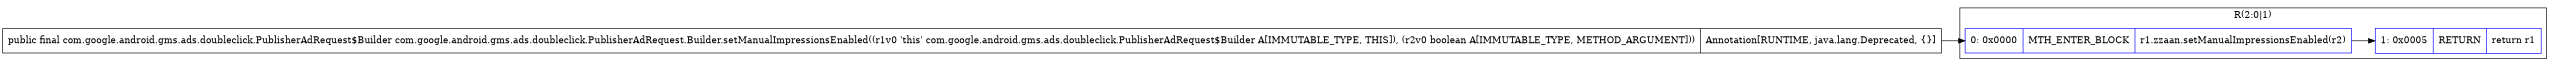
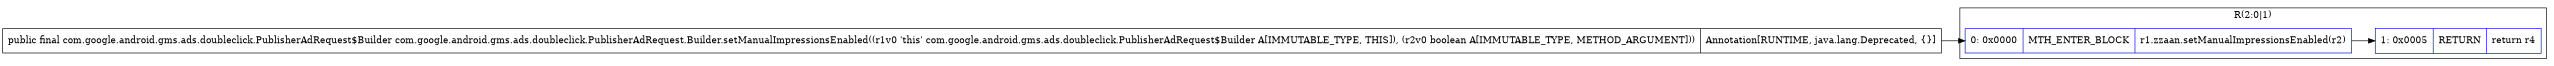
(2514, 40) -> (2514, 40)
